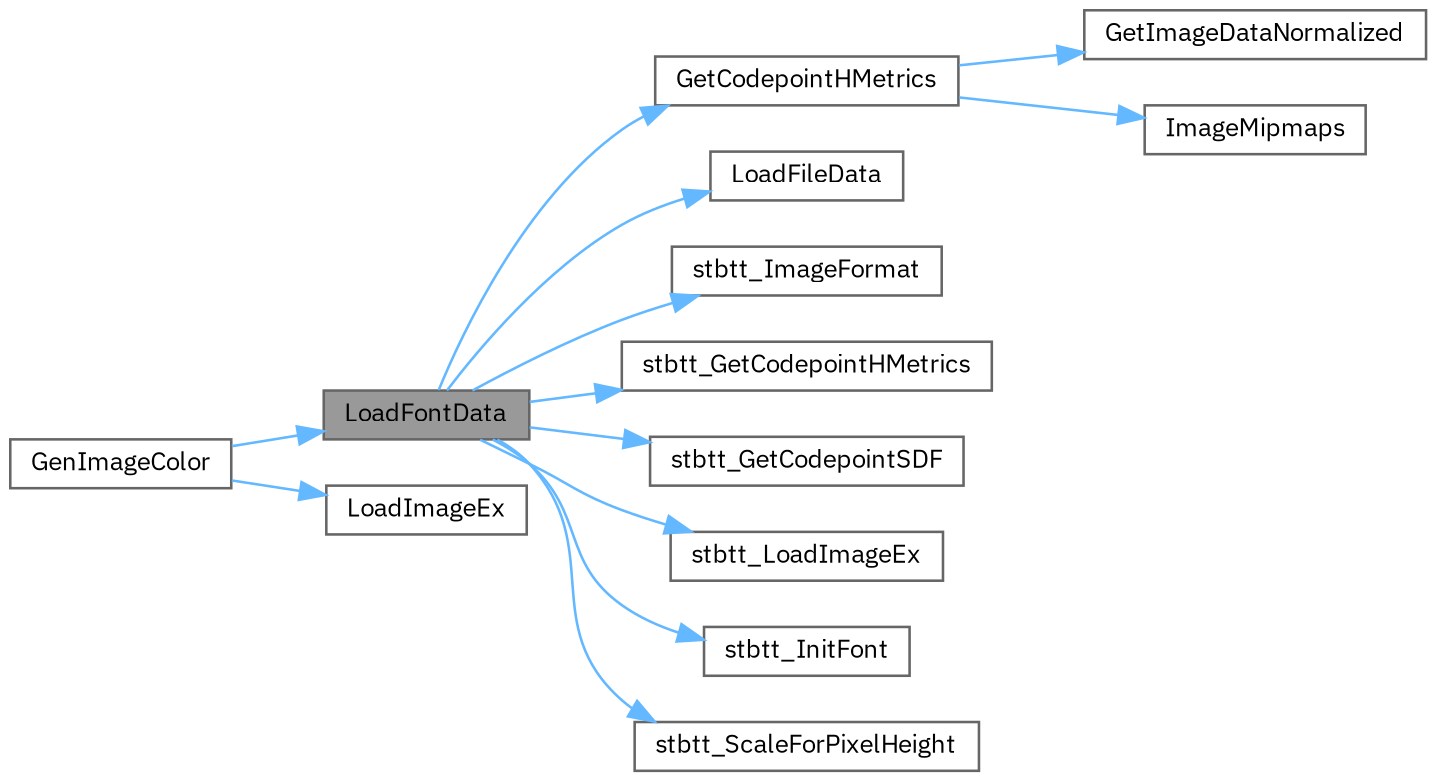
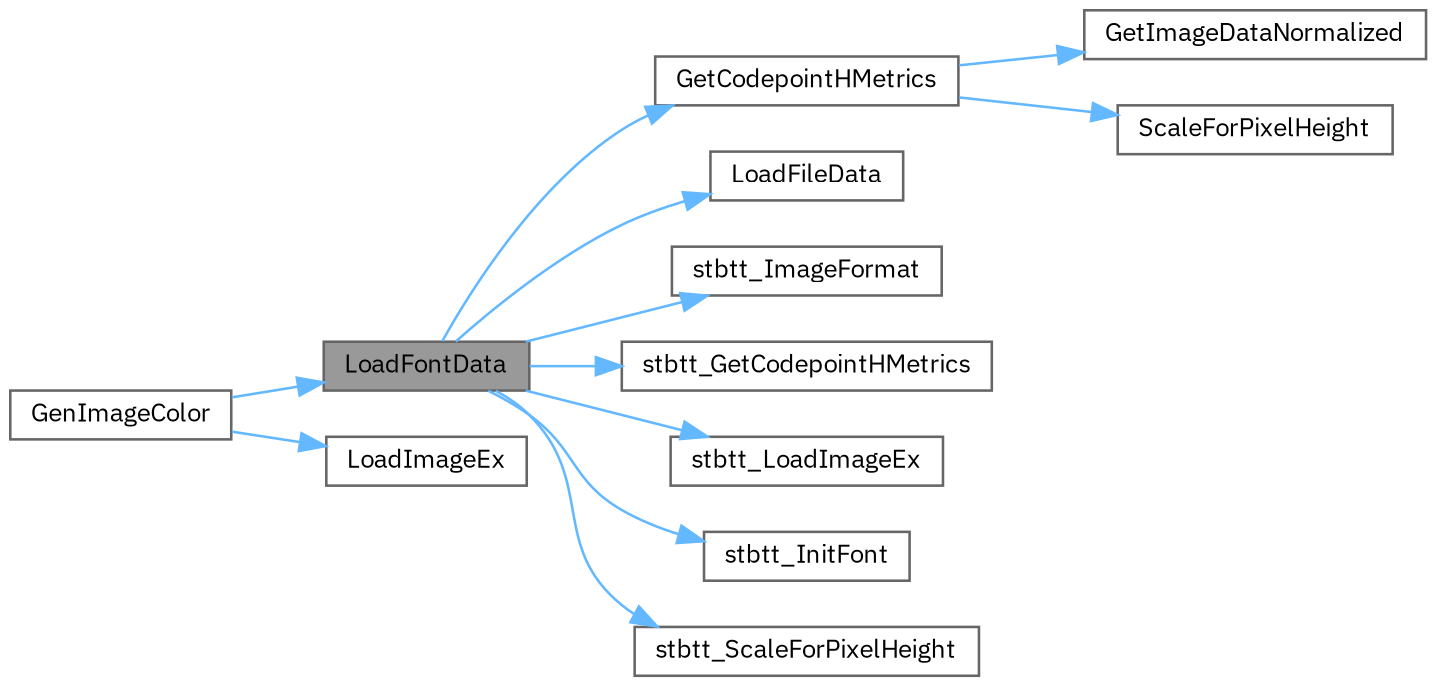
(1255, 130) -> (1255, 130)
(807, 461) -> none
